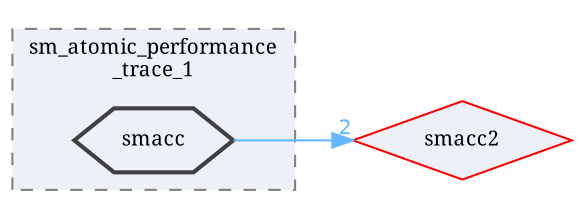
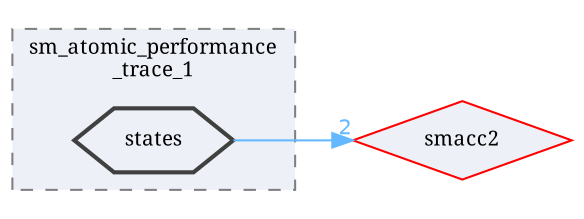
(154, 140) -> (154, 140)
